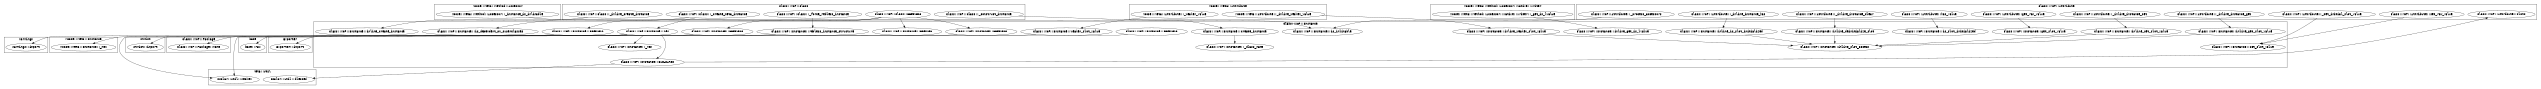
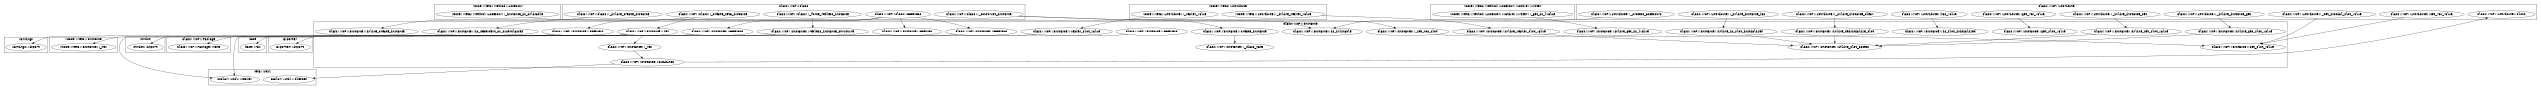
none -> (1408, 32)
(665, 47) -> (638, 54)
